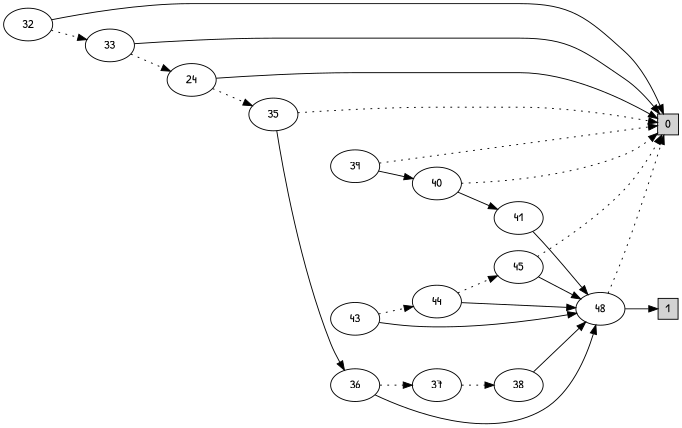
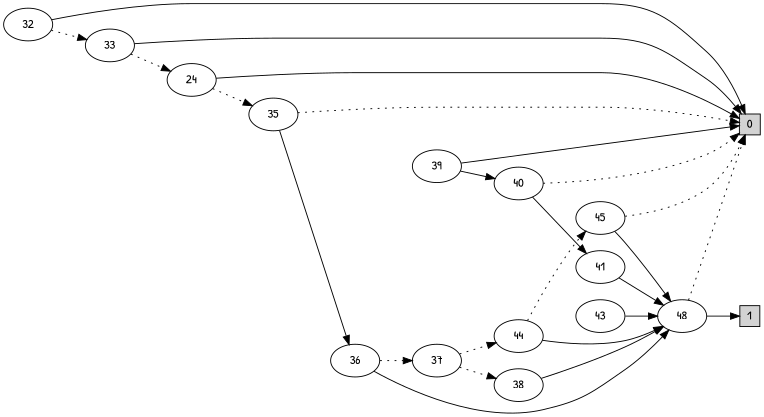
(514, 145) -> (596, 145)
(392, 311) -> (473, 350)
